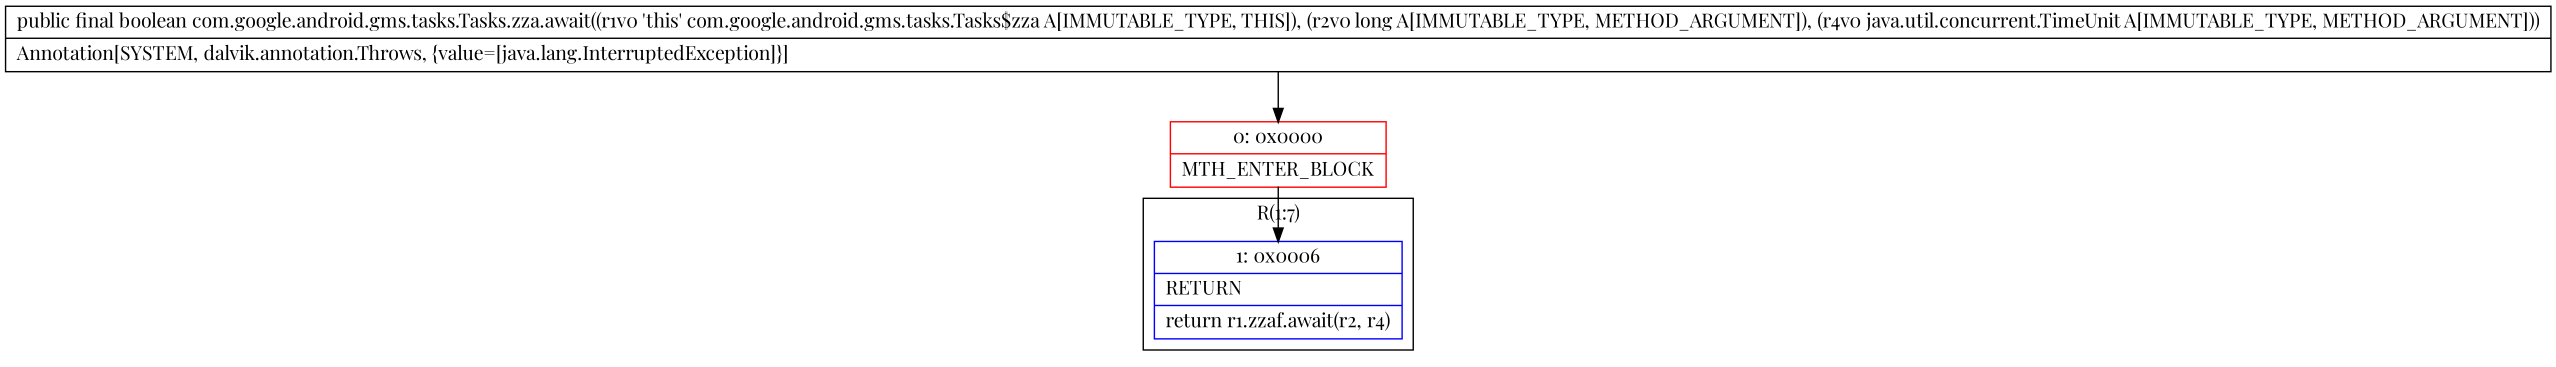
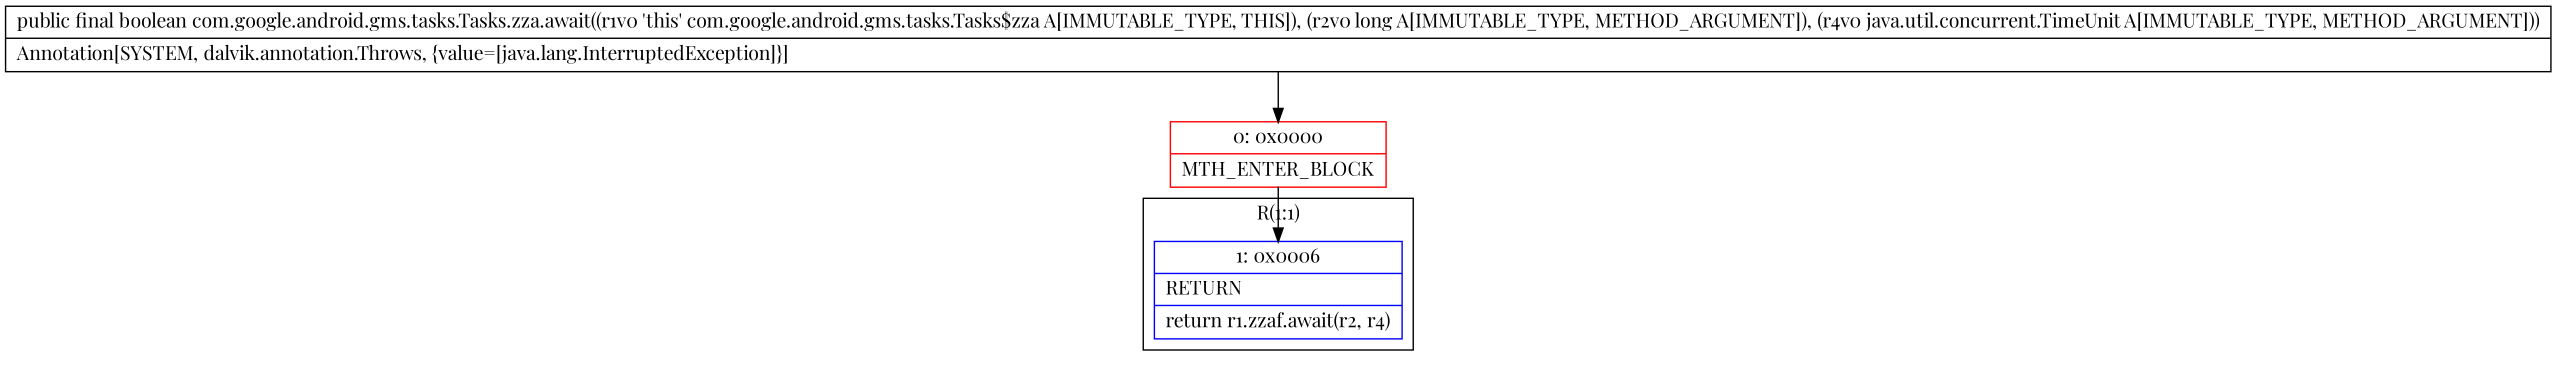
(1278, 214) -> (1278, 214)
